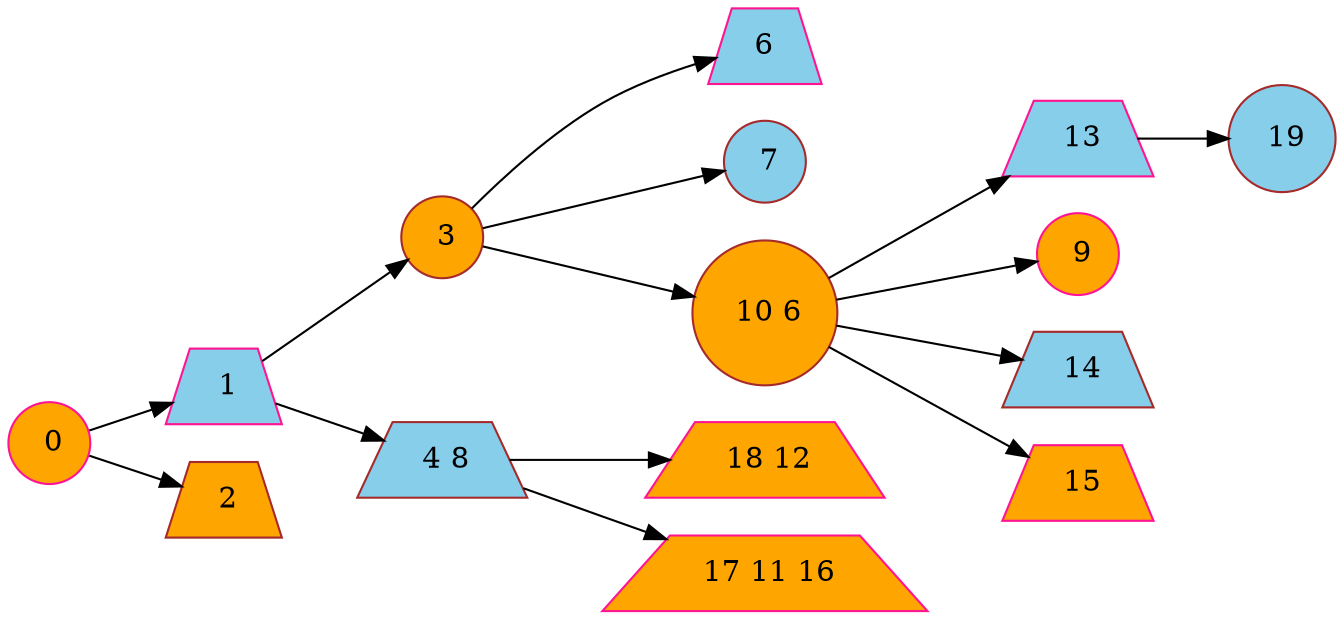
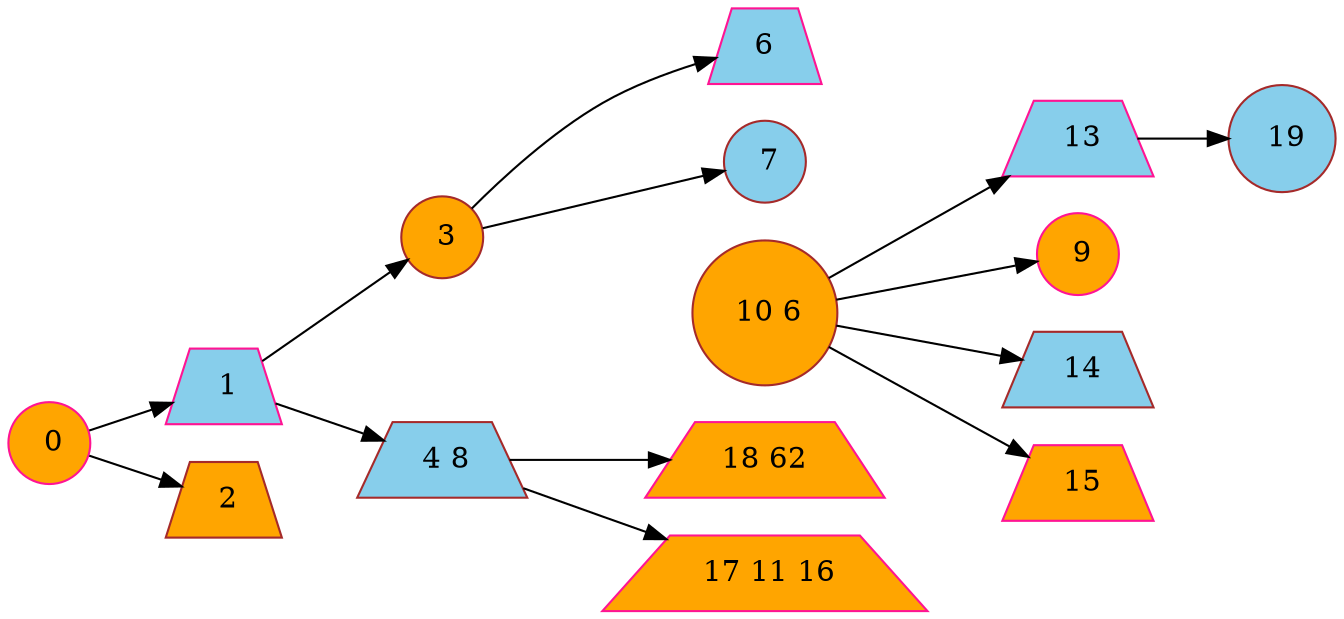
(578, 269) -> none
(765, 460) -> (765, 460)
